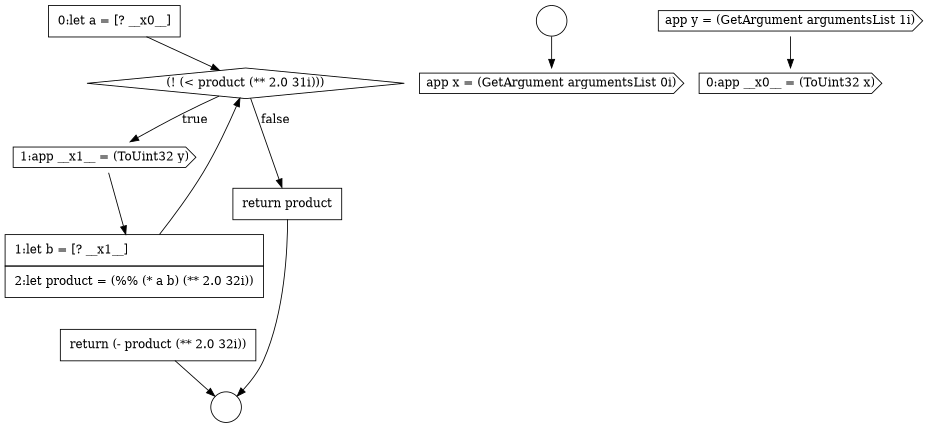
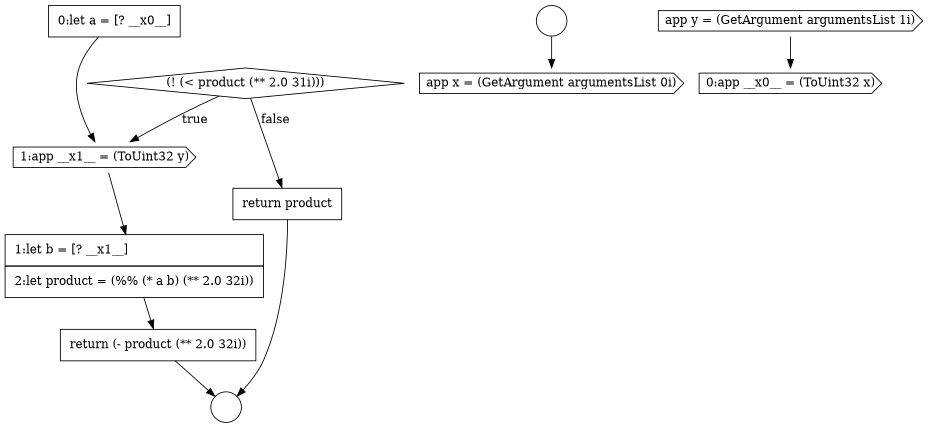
(179, 52) -> (76, 84)
(203, 173) -> (147, 309)
